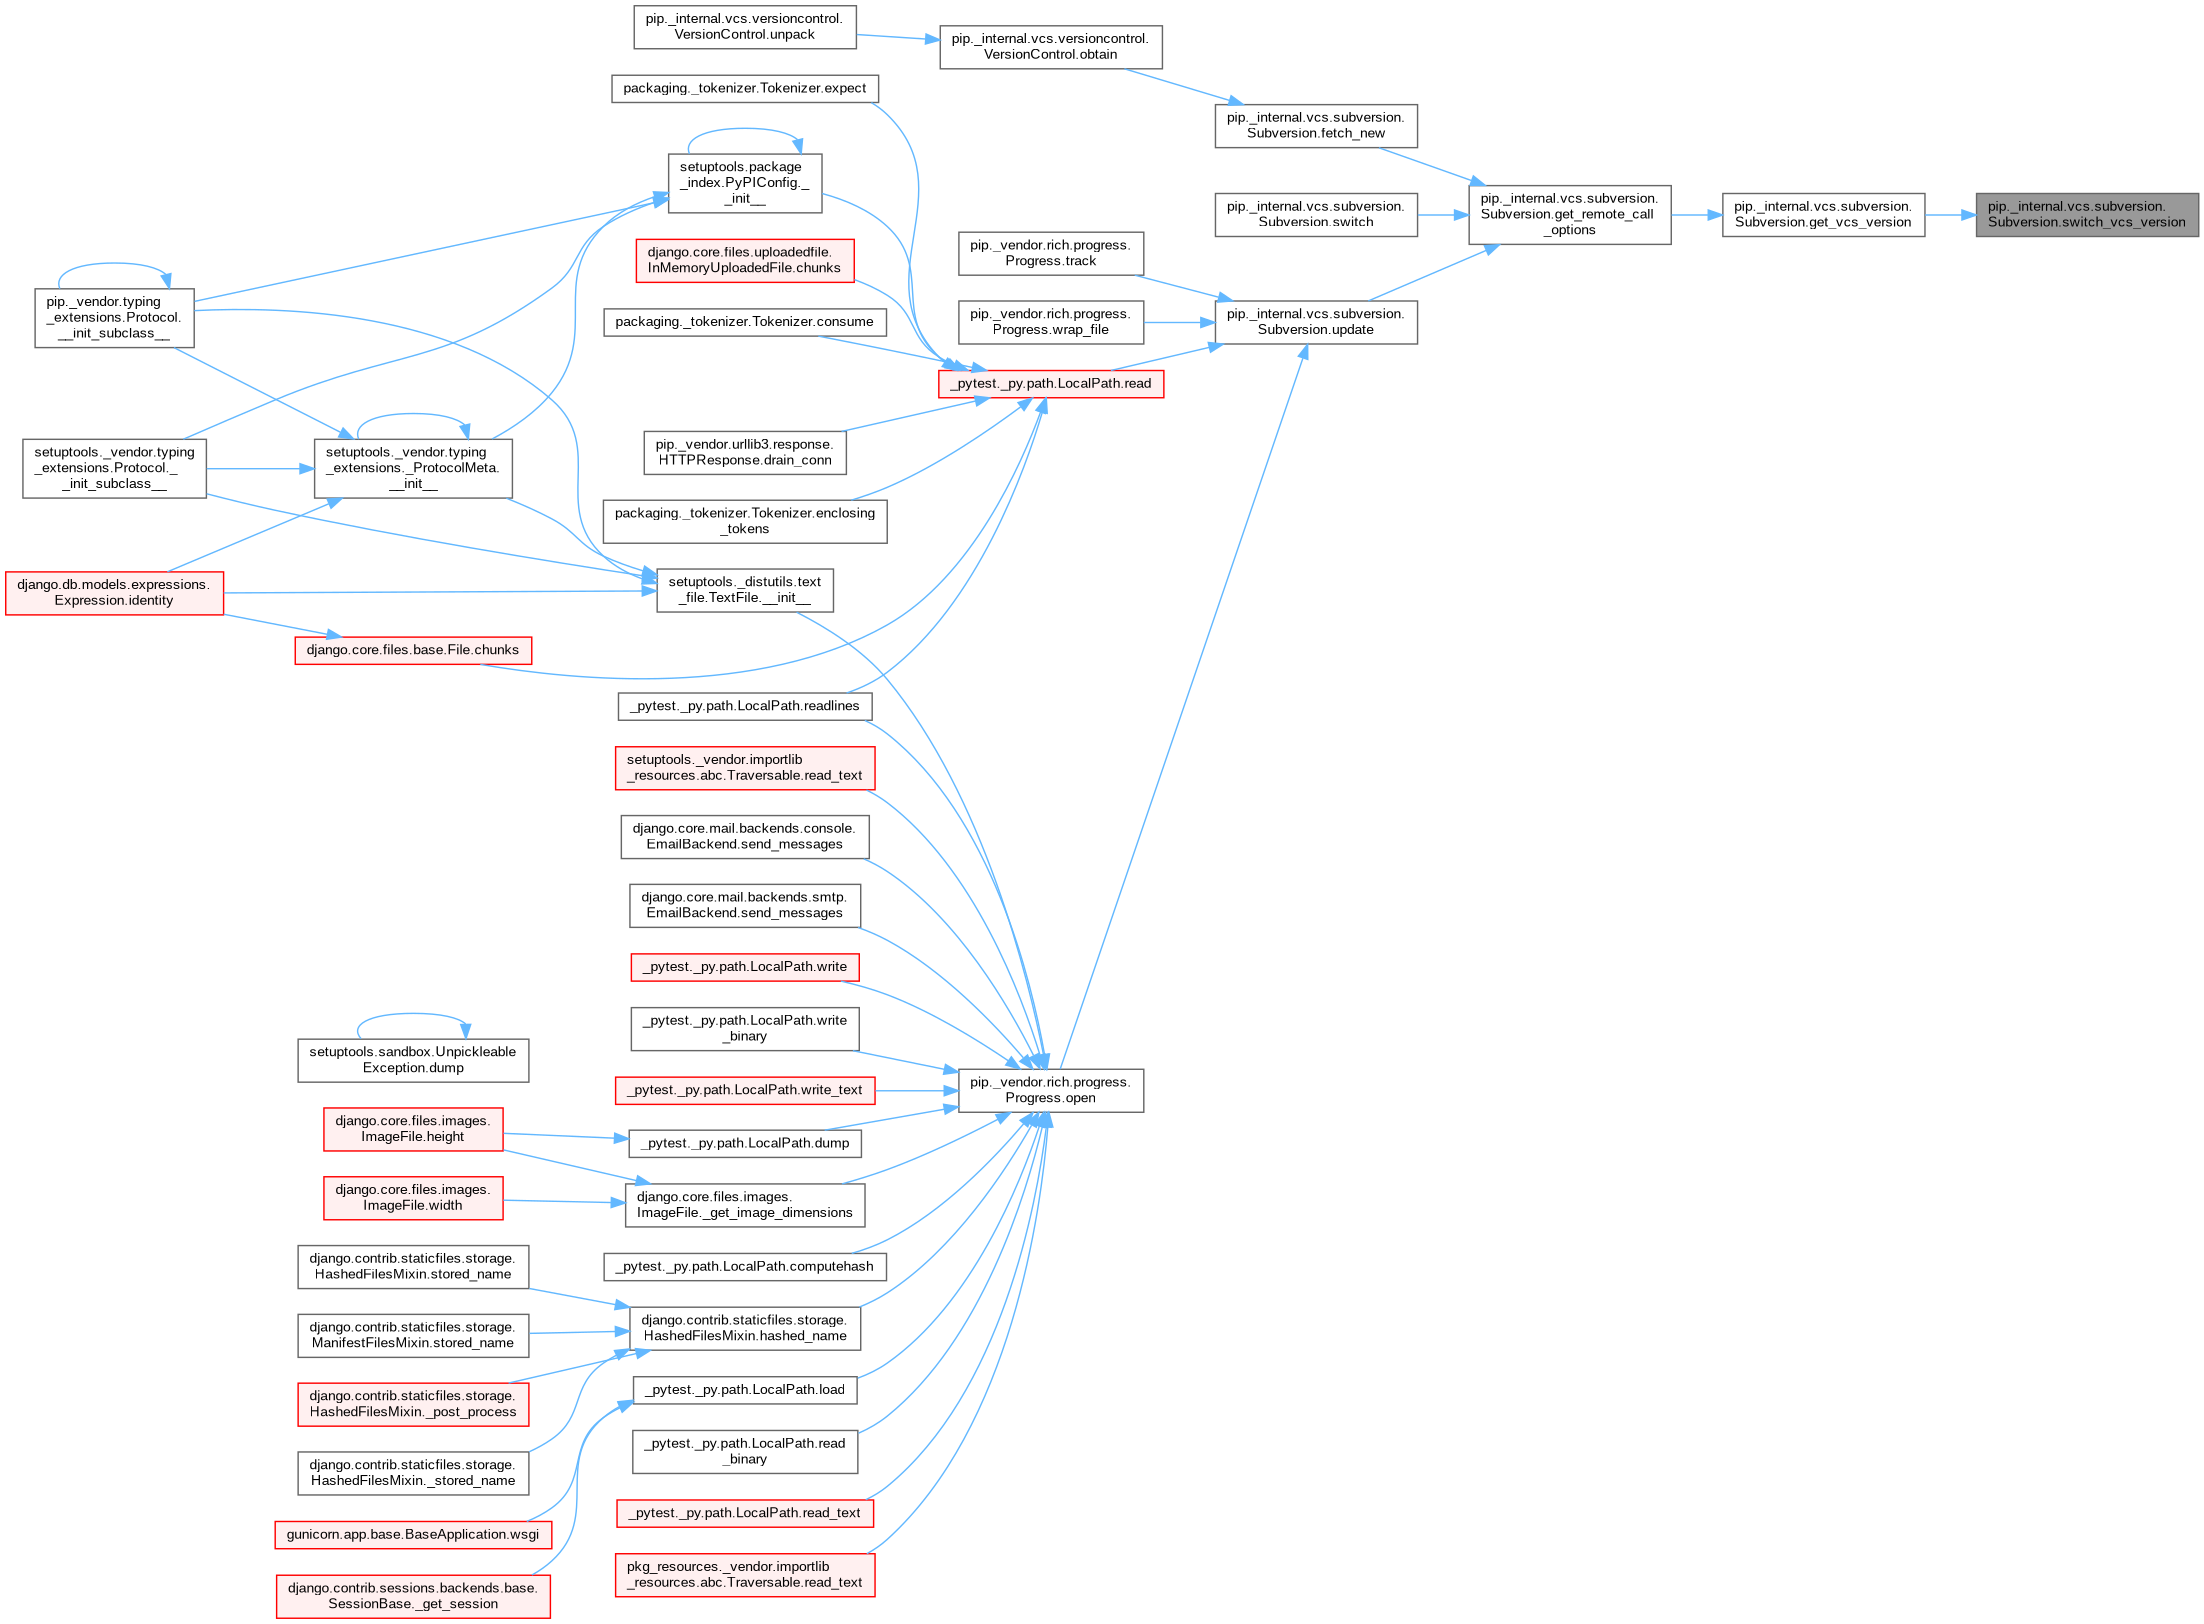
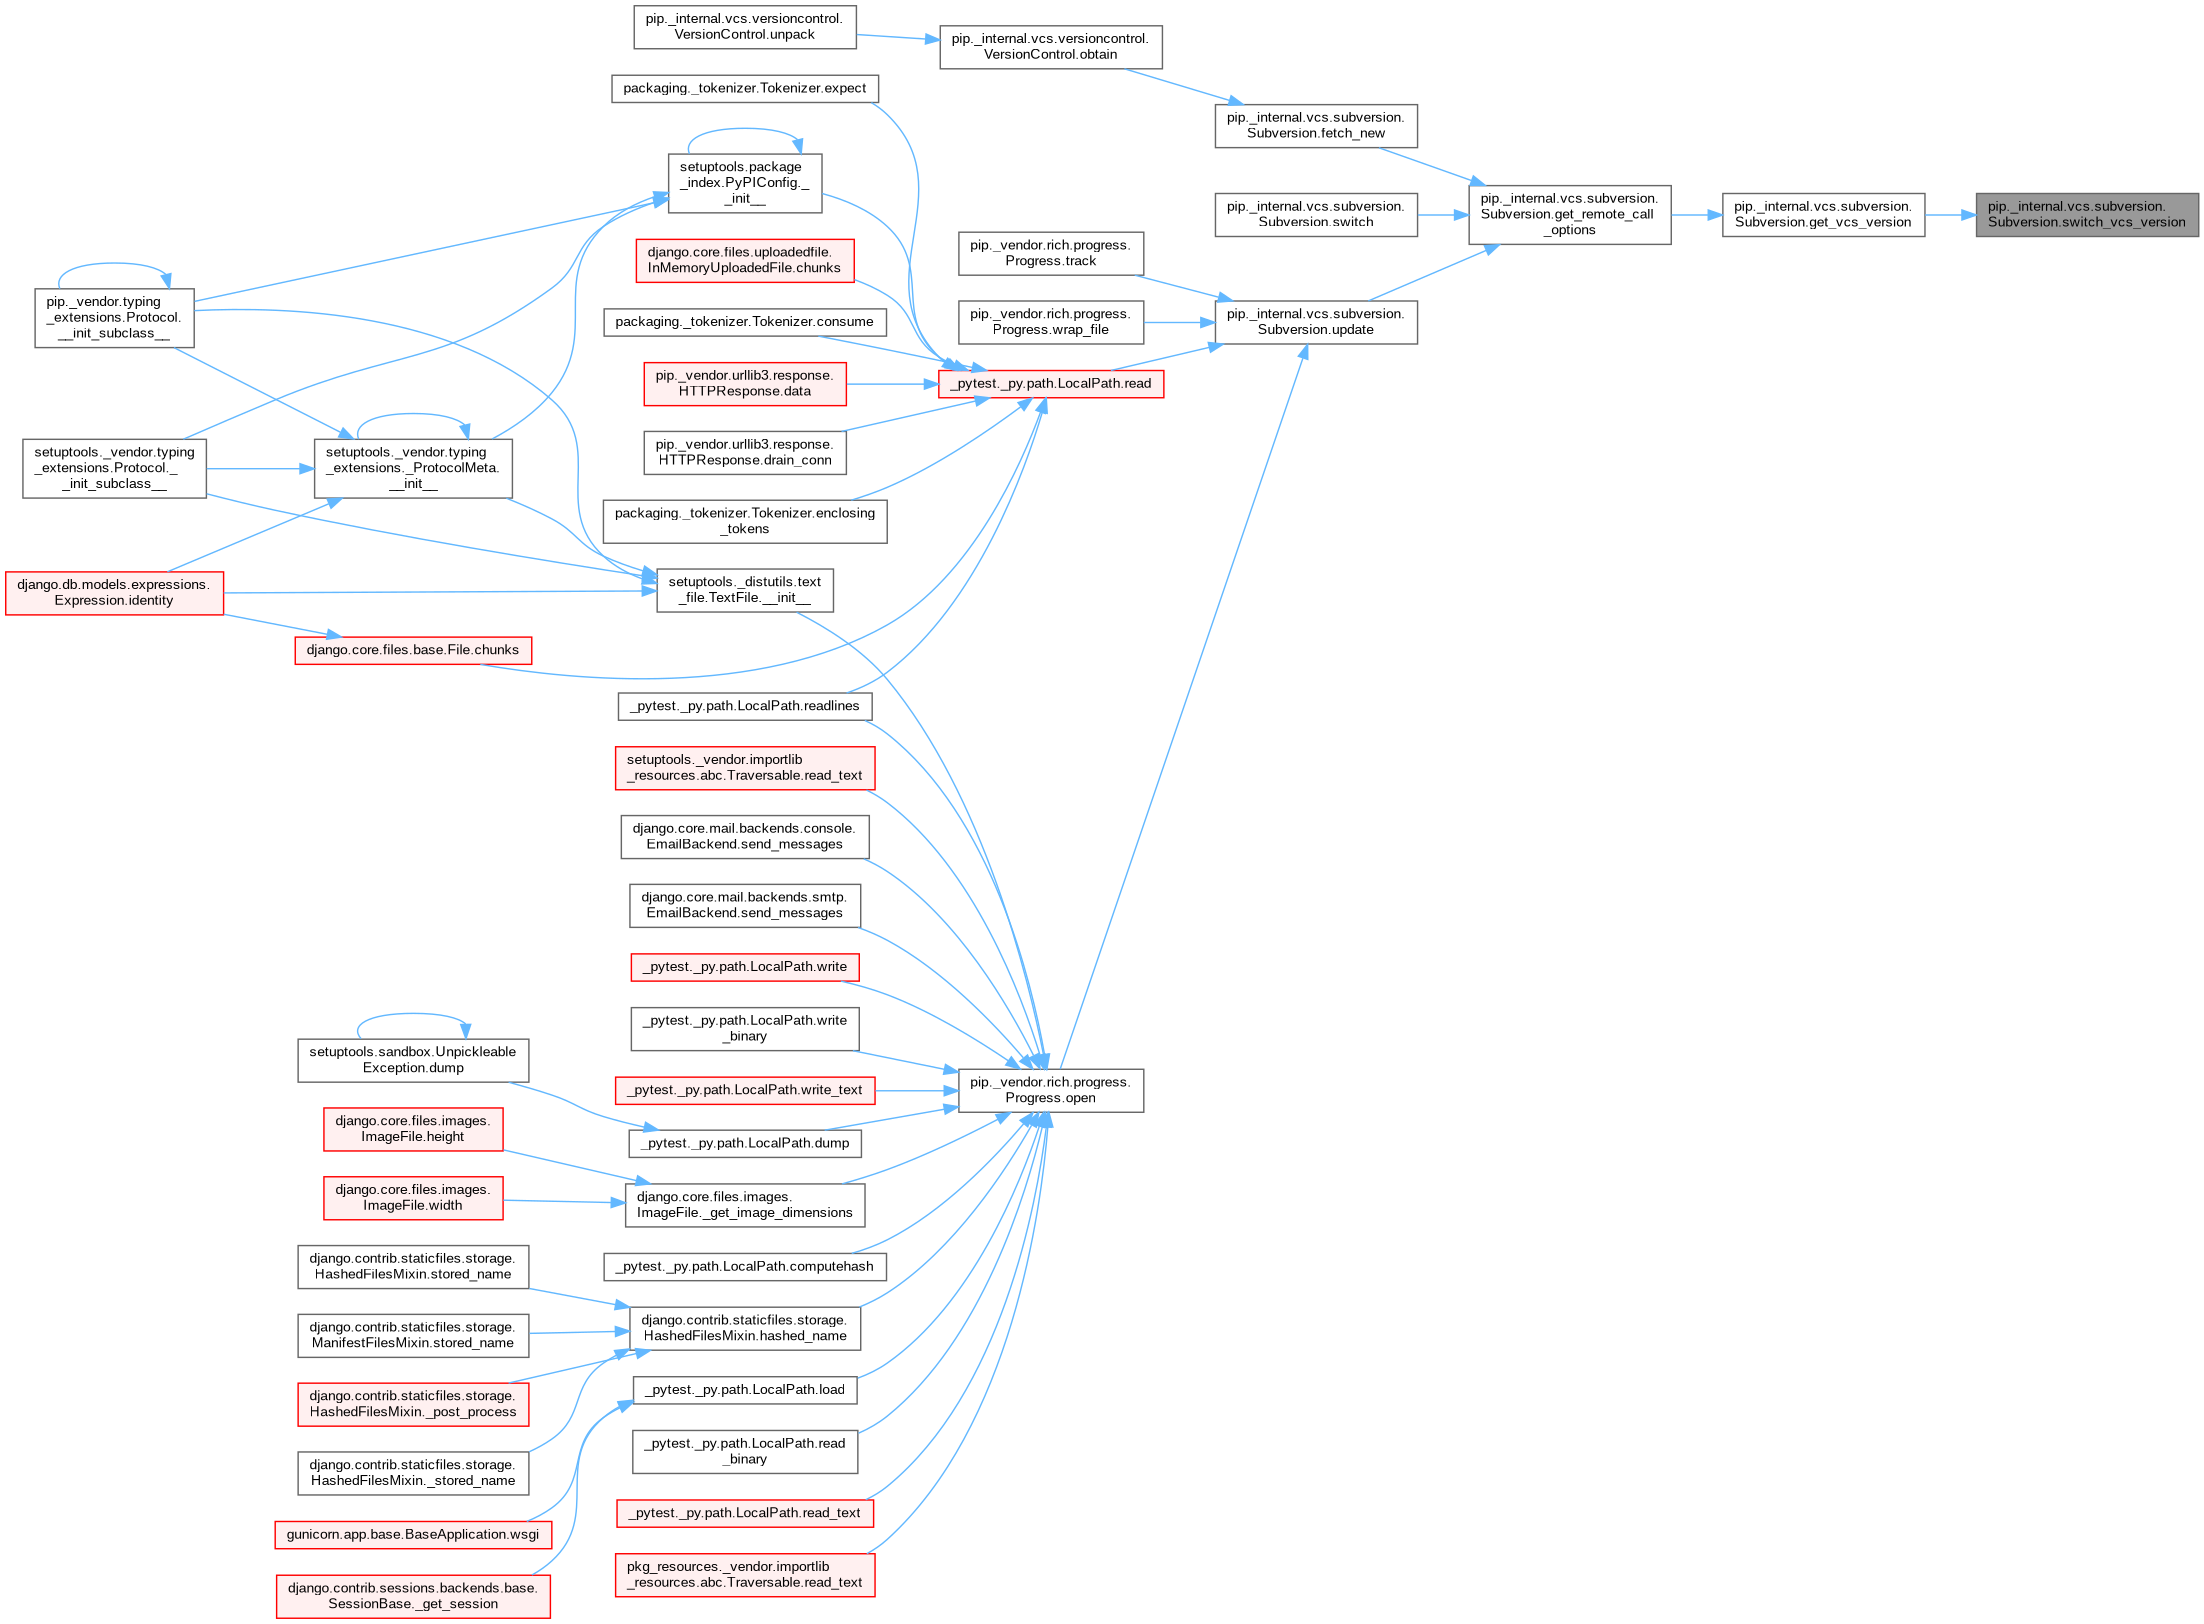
none -> (745, 384)
(559, 1136) -> (576, 1105)
